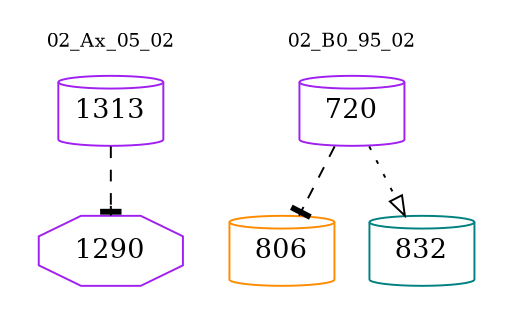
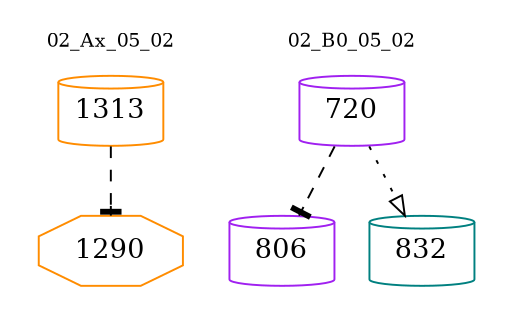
(352, 42) -> (352, 42)
(111, 111) -> (111, 111)
(111, 251) -> (111, 251)
(282, 251) -> (282, 251)
